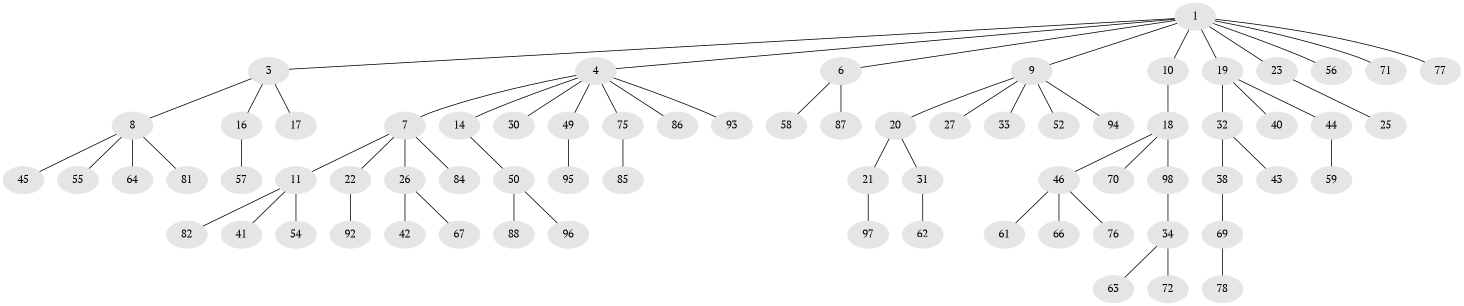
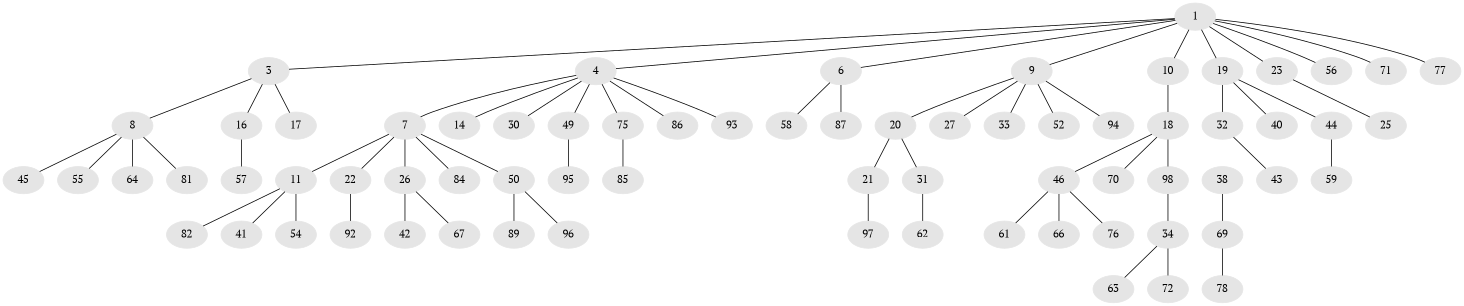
(487, 153) -> (459, 153)
(1222, 153) -> none
(514, 235) -> (514, 235)
